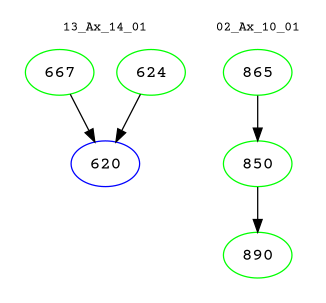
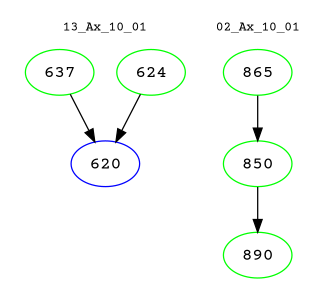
(105, 27) -> (105, 27)
(60, 72) -> (60, 72)
